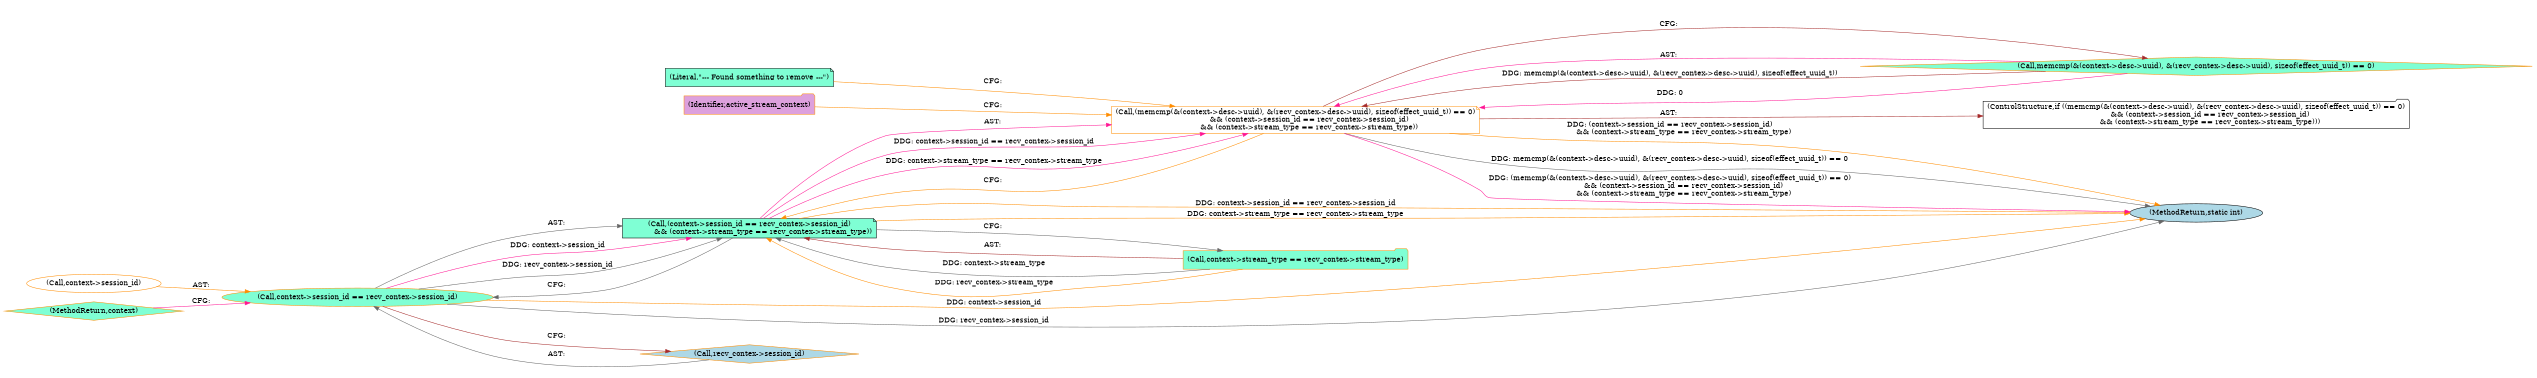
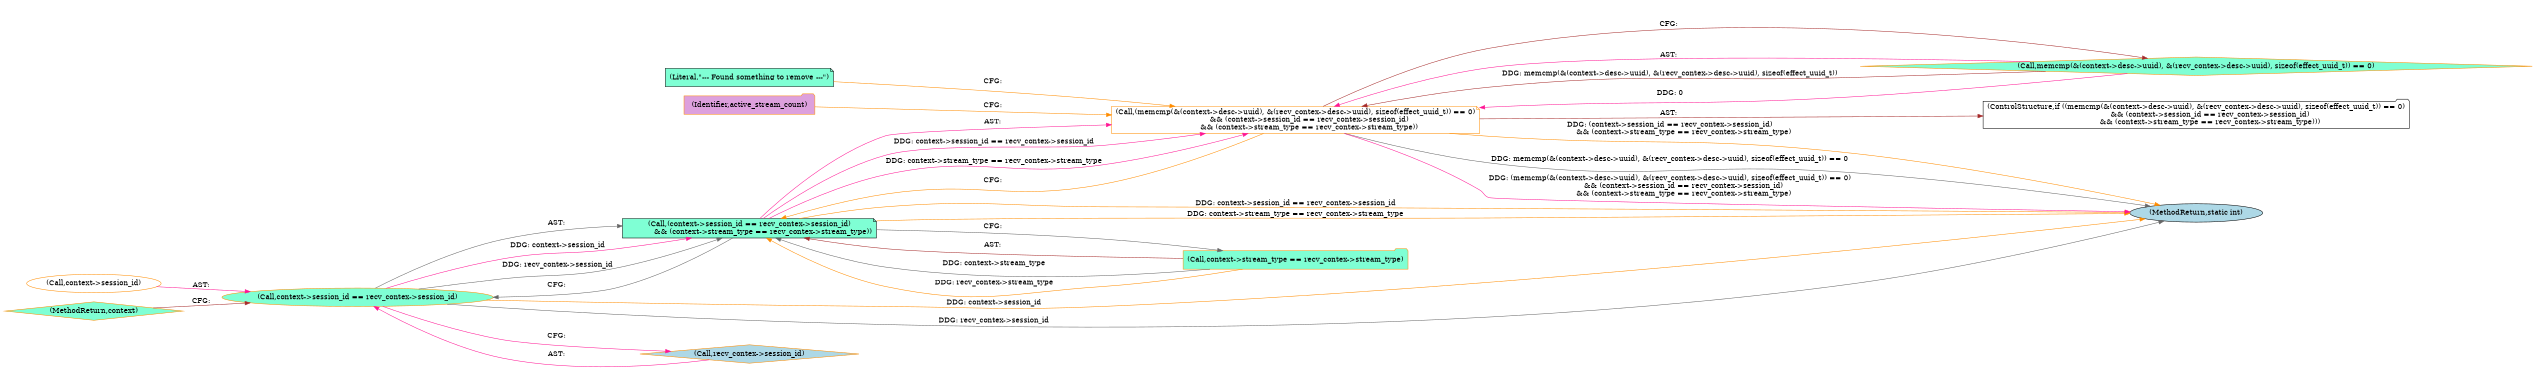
(749, 105) -> (749, 105)
(201, 289) -> (201, 289)
(199, 306) -> (199, 306)
(522, 342) -> (522, 342)
(539, 363) -> (539, 363)
